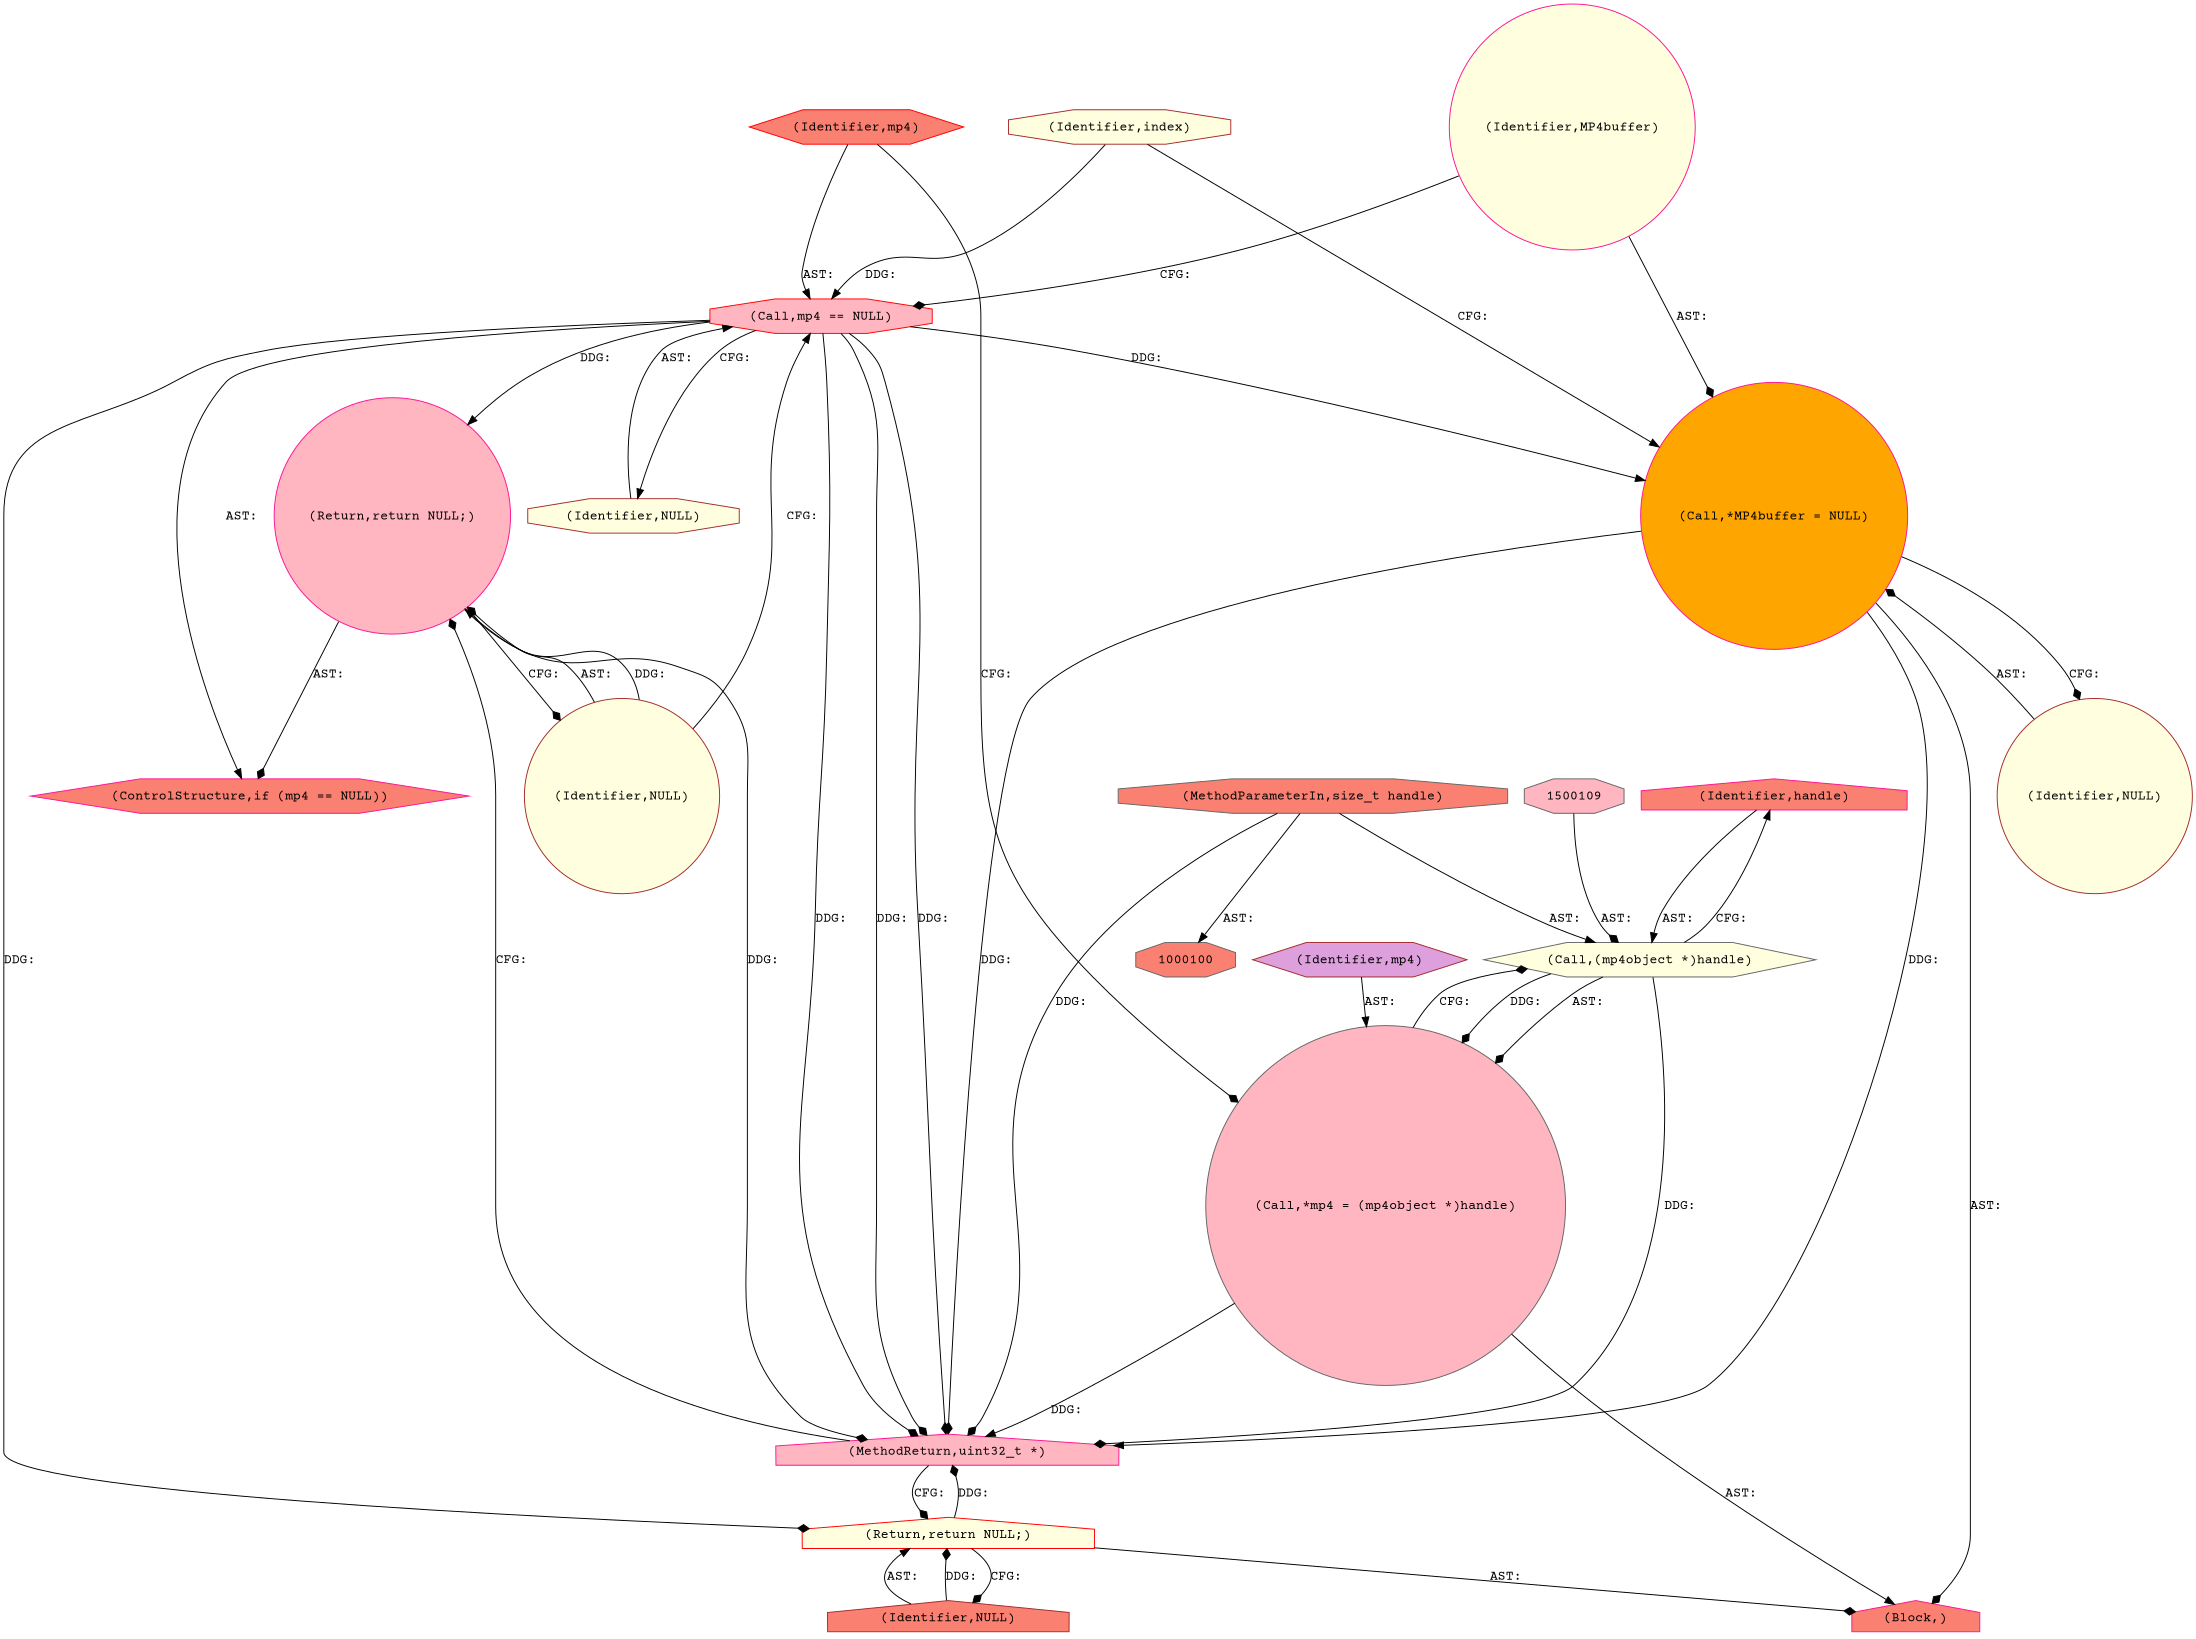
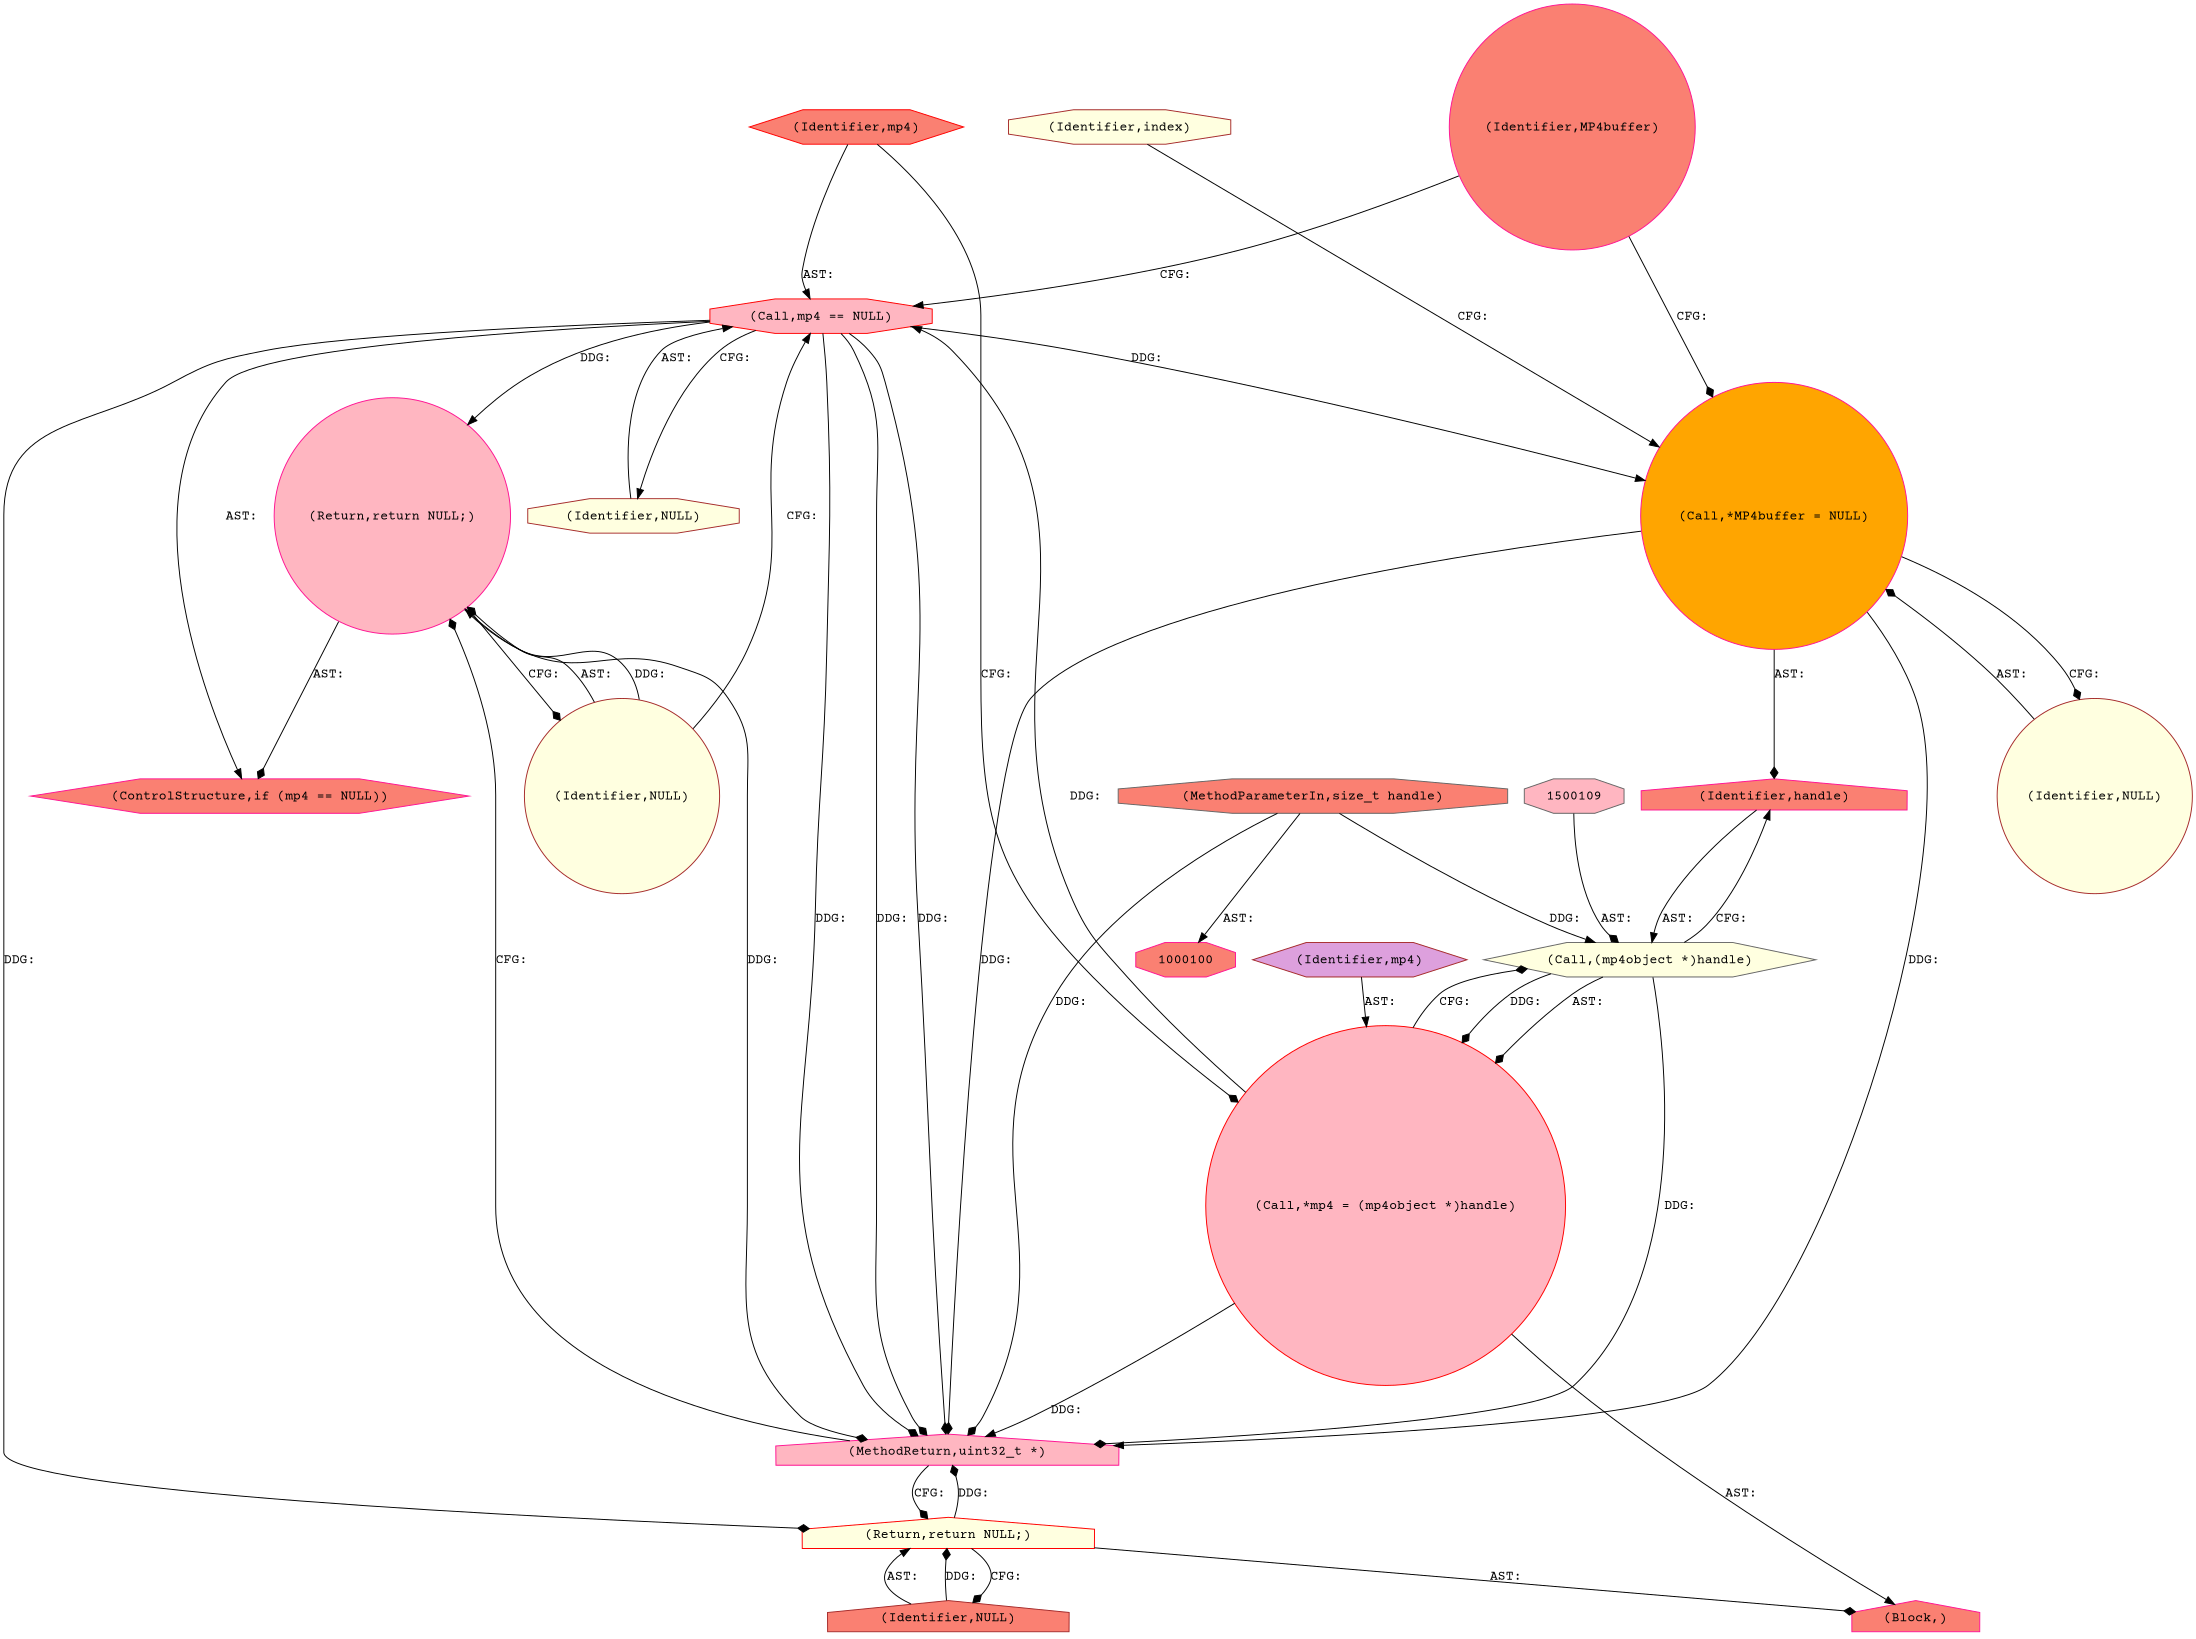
(1572, 127) -> (1572, 127)
(983, 245) -> (1035, 727)
(1196, 261) -> (1196, 261)
(1697, 316) -> (1697, 316)
(1569, 918) -> (1569, 918)
(1186, 960) -> (1186, 960)
(1970, 1090) -> (1774, 708)
(1386, 1206) -> (1386, 1206)
